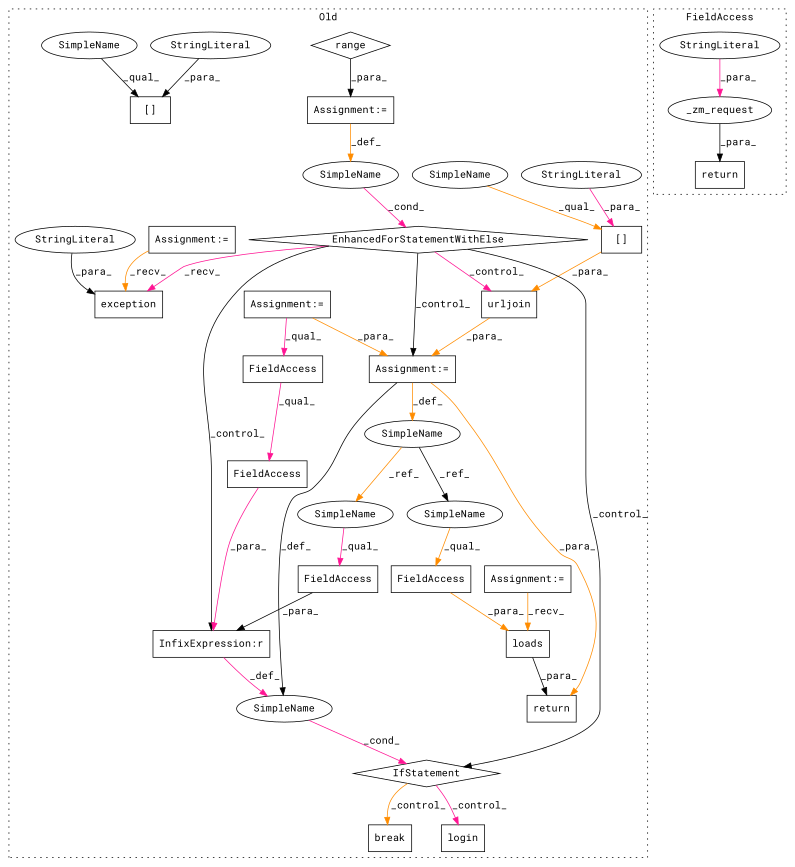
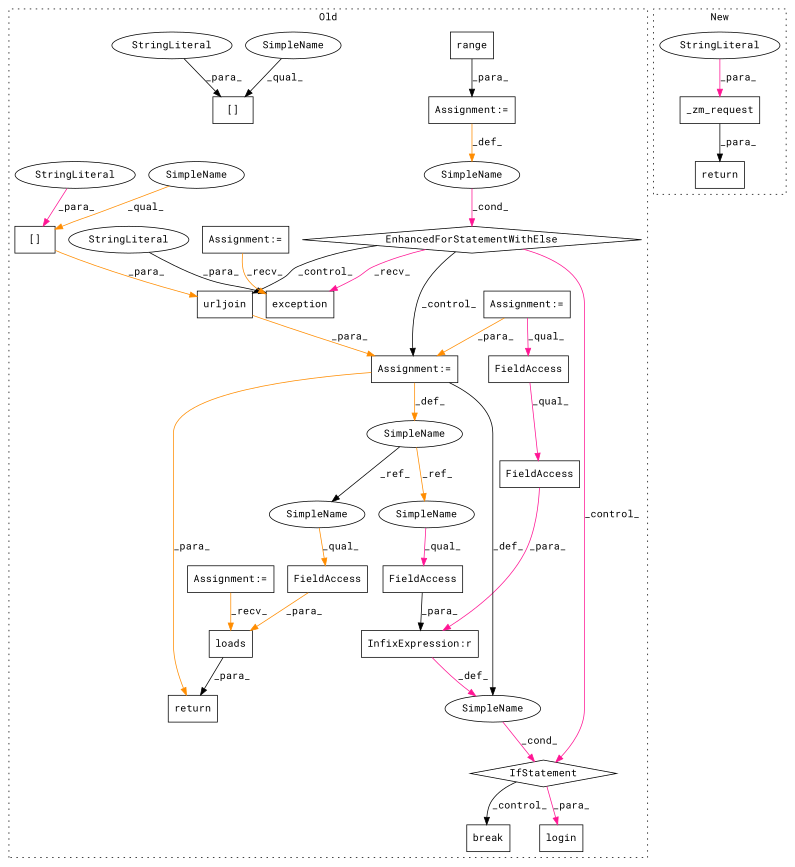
(720, 17) -> (720, 17)
(351, 45) -> (472, 45)
(720, 110) -> (720, 110)
(460, 269) -> (315, 260)
(206, 401) -> none
(590, 512) -> (584, 490)
(392, 798) -> (496, 795)
(480, 806) -> (572, 806)
